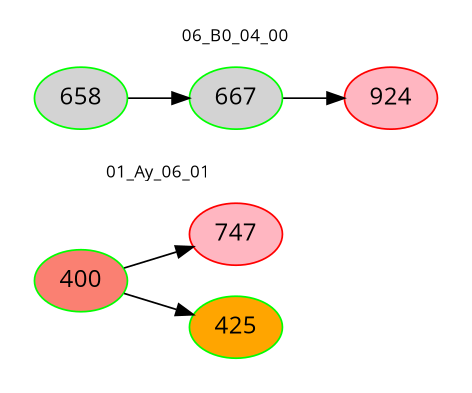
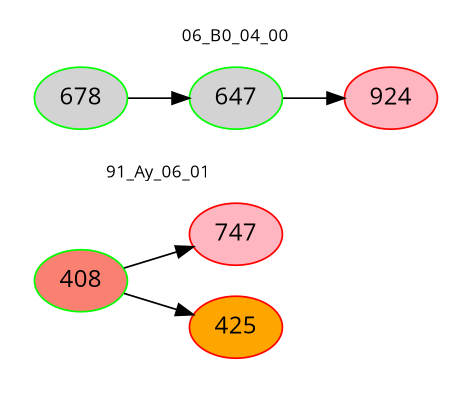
(81, 98) -> (81, 98)
(236, 98) -> (236, 98)
(158, 173) -> (158, 173)
(81, 281) -> (81, 281)
(236, 327) -> (236, 327)
